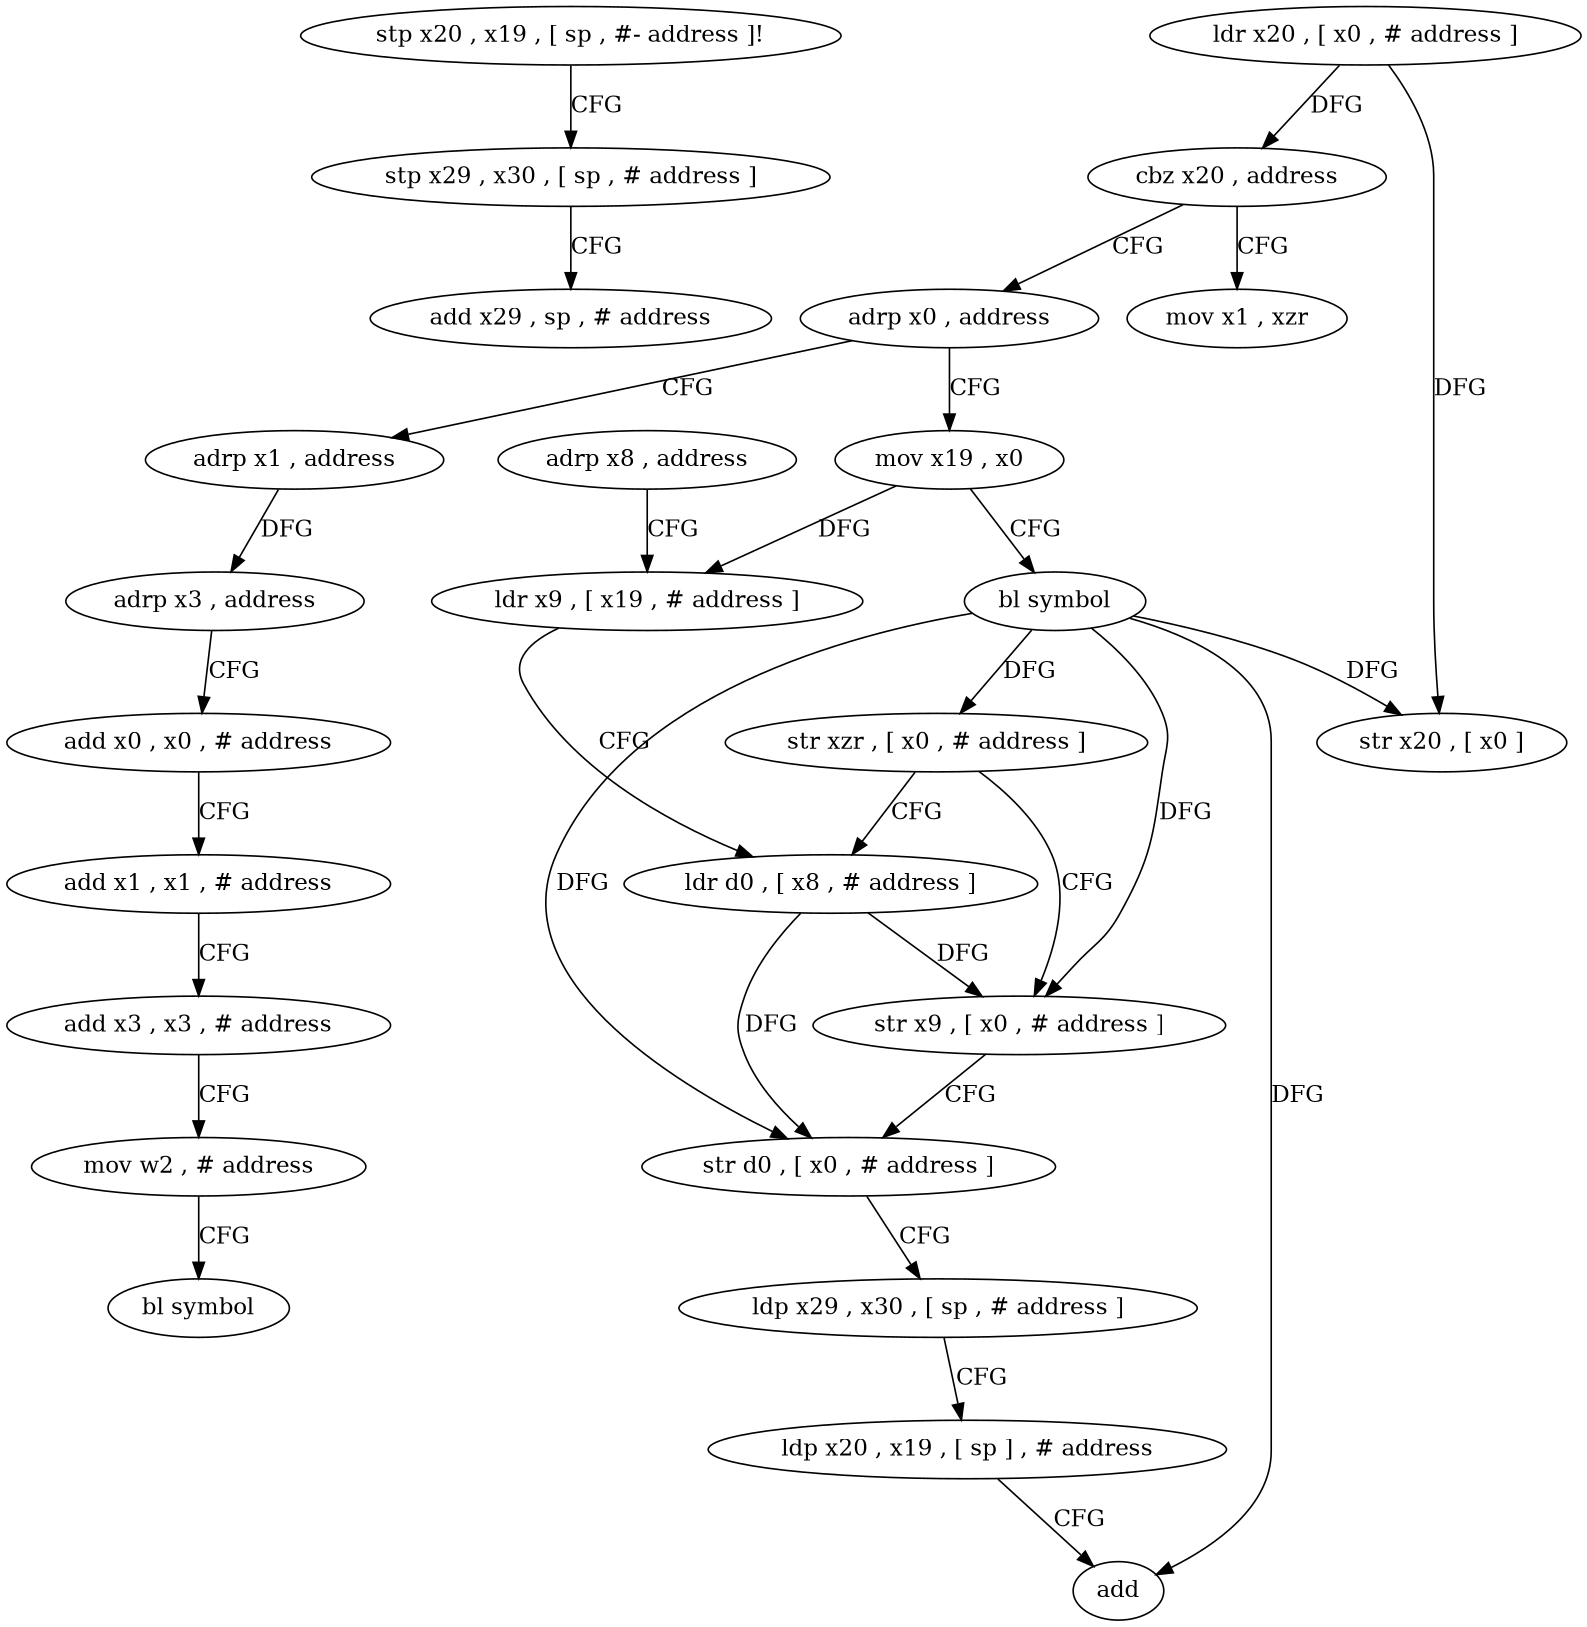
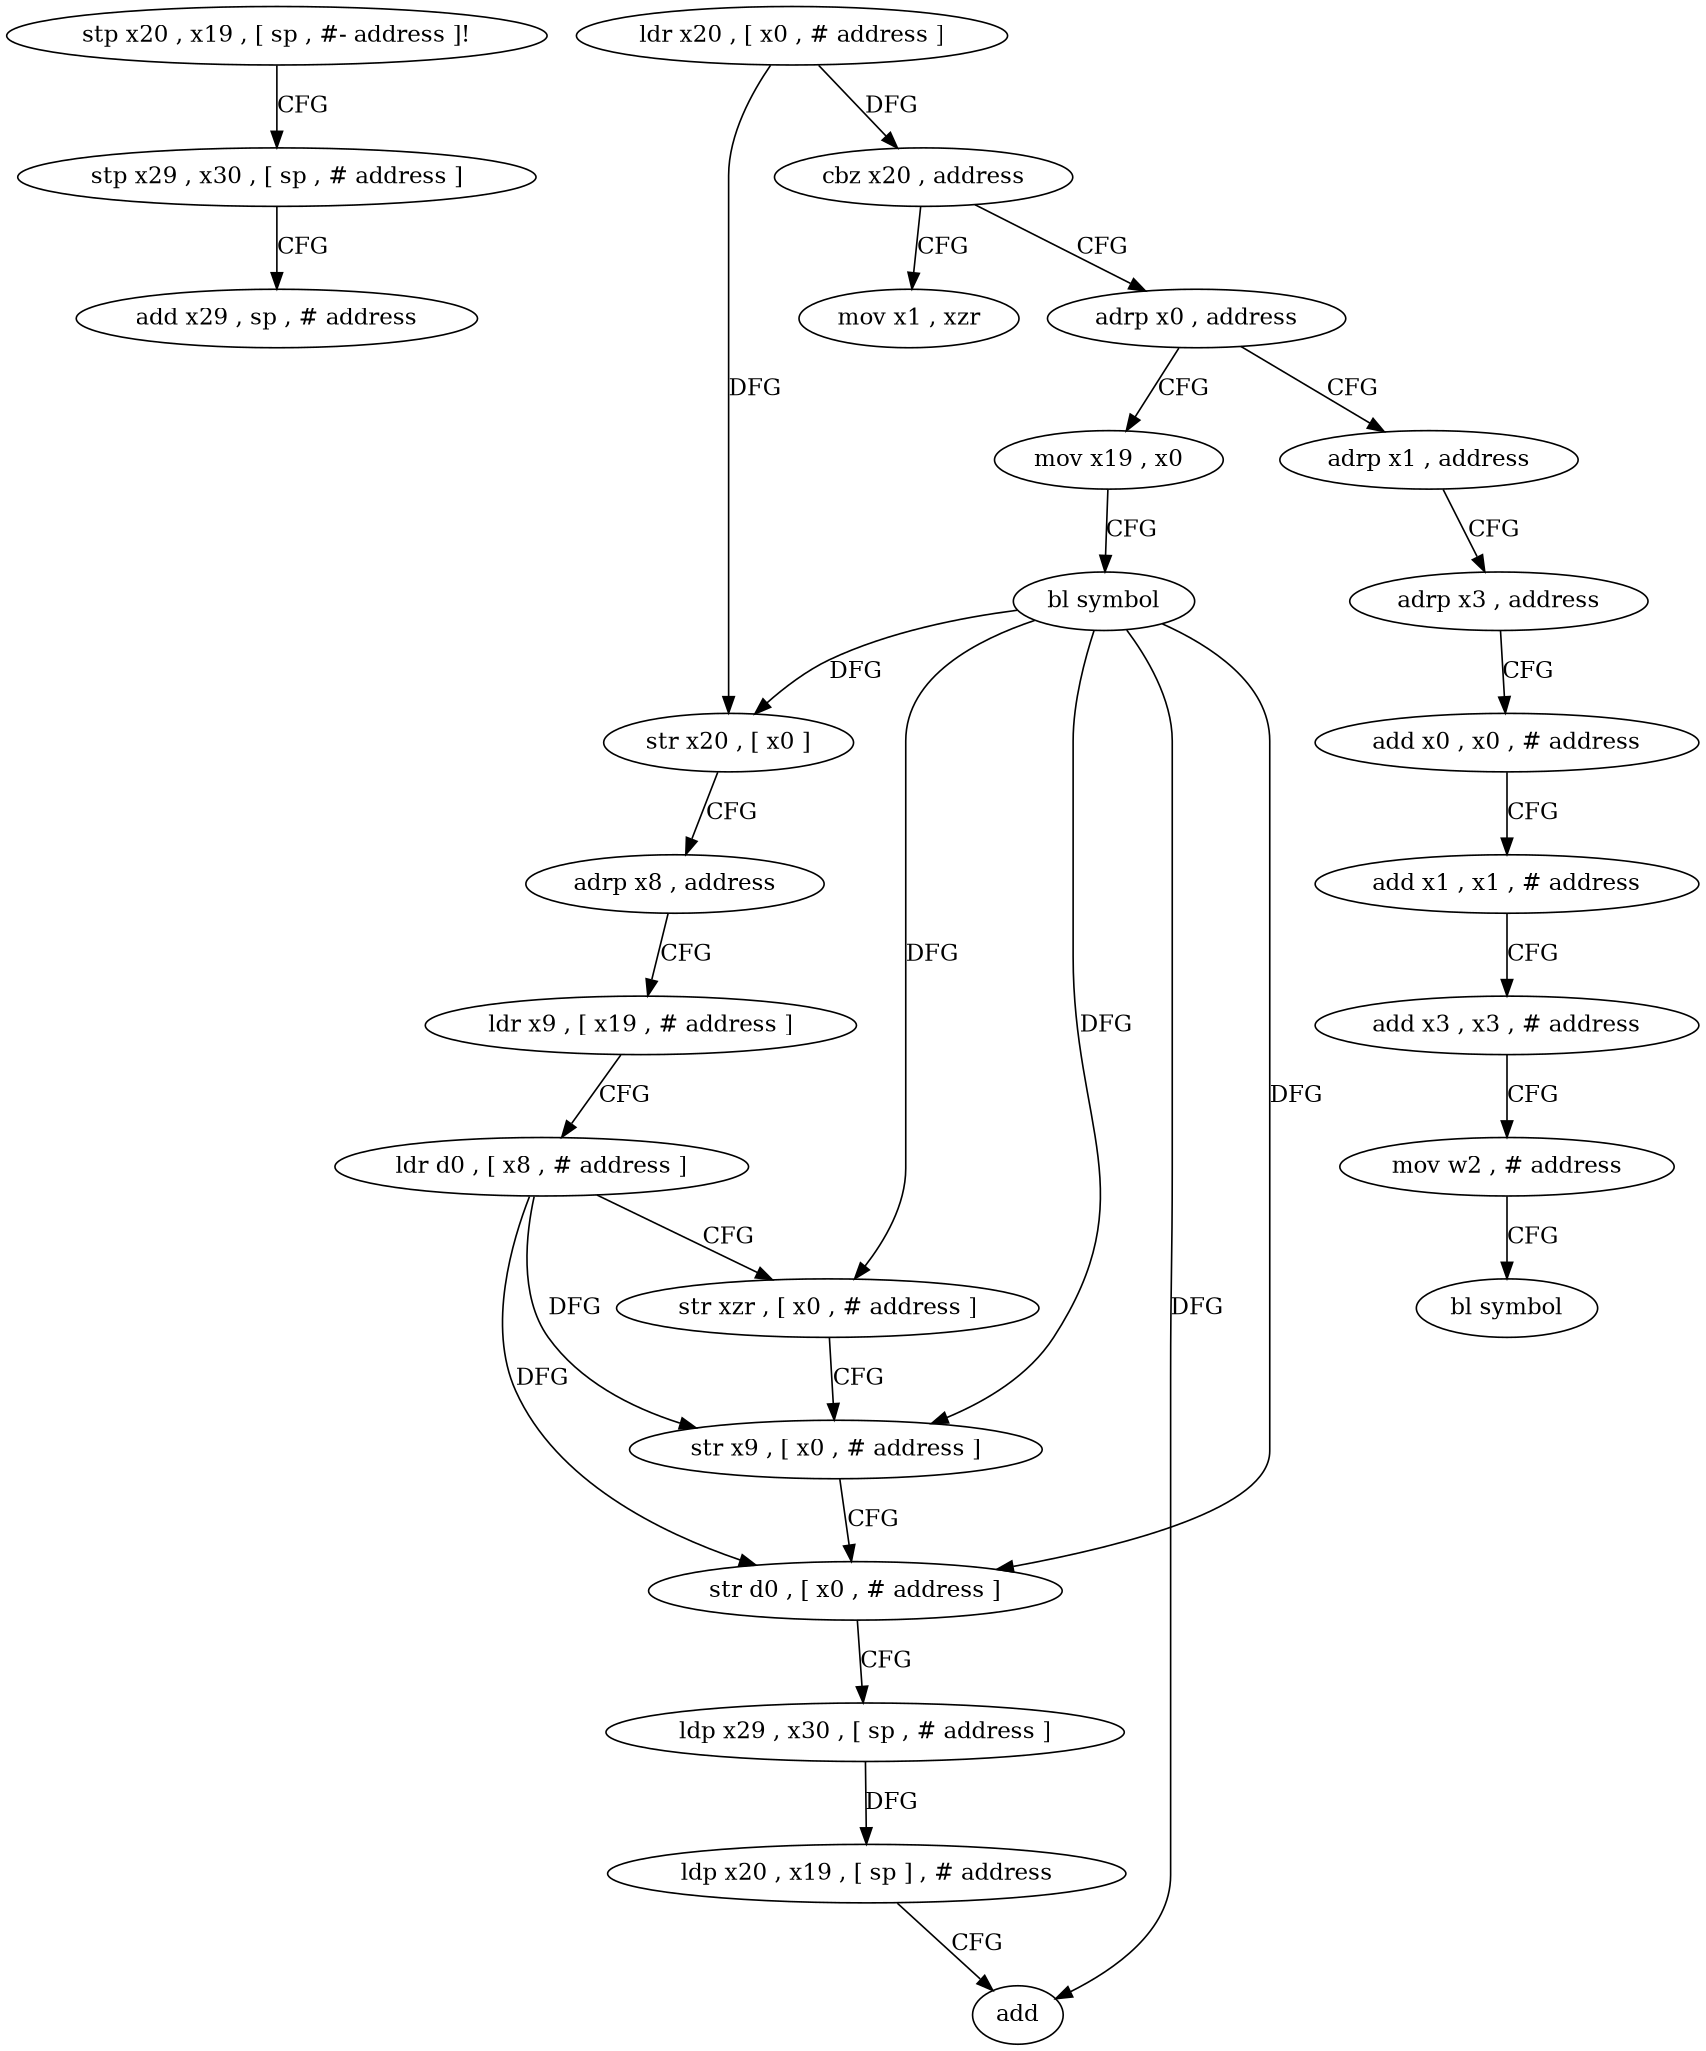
(809, 526) -> none
(287, 531) -> (1494, 531)
none -> (705, 805)
(889, 807) -> (677, 1234)
(982, 1379) -> (892, 1803)
